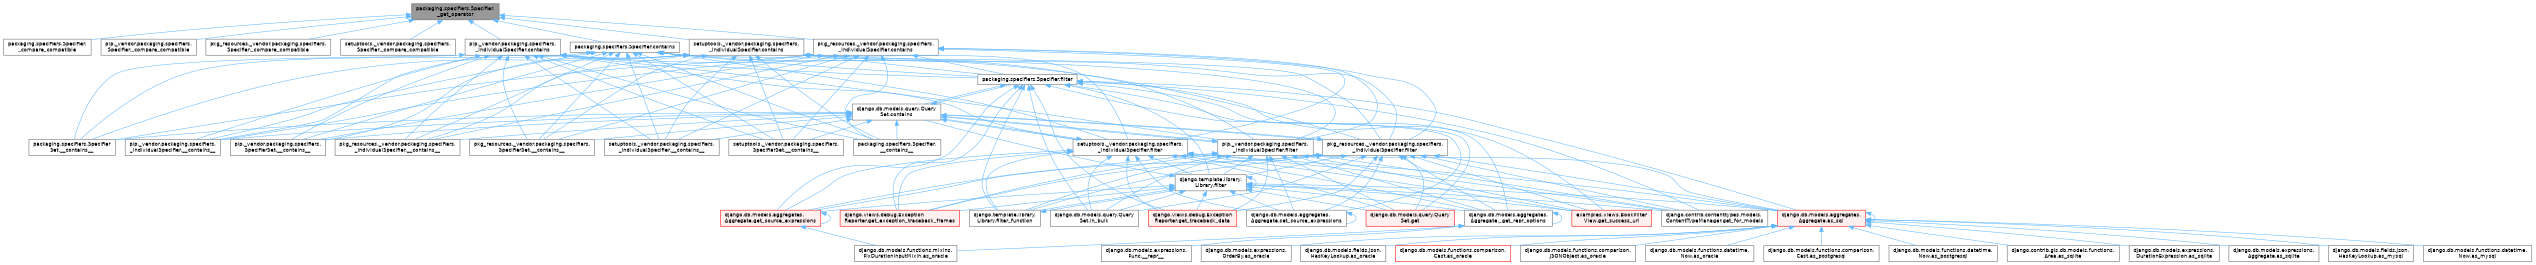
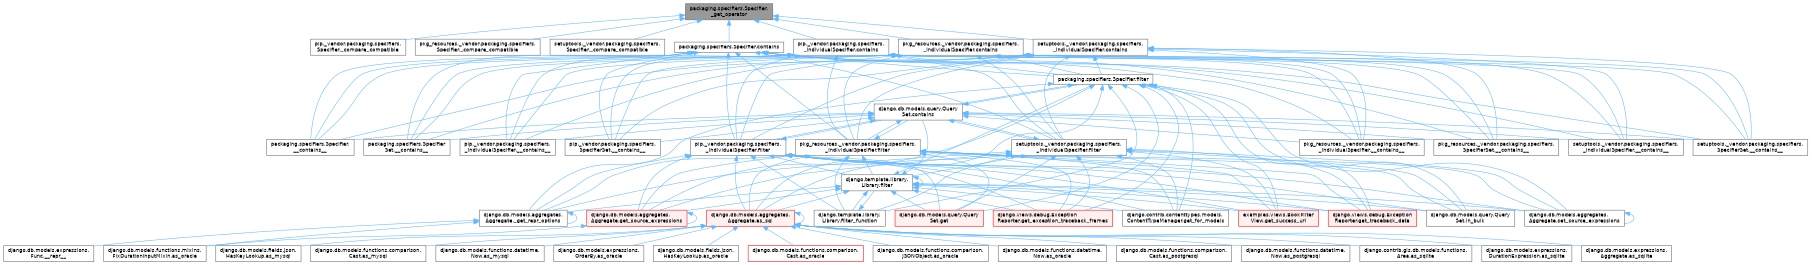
(47, 47) -> none
(1157, 115) -> (1040, 109)
none -> (368, 254)
